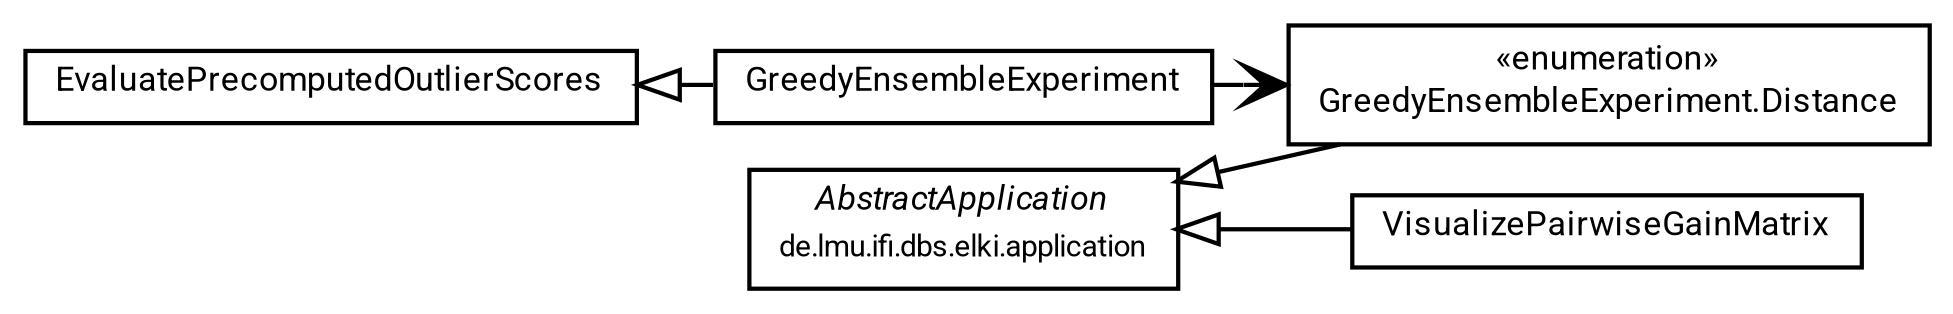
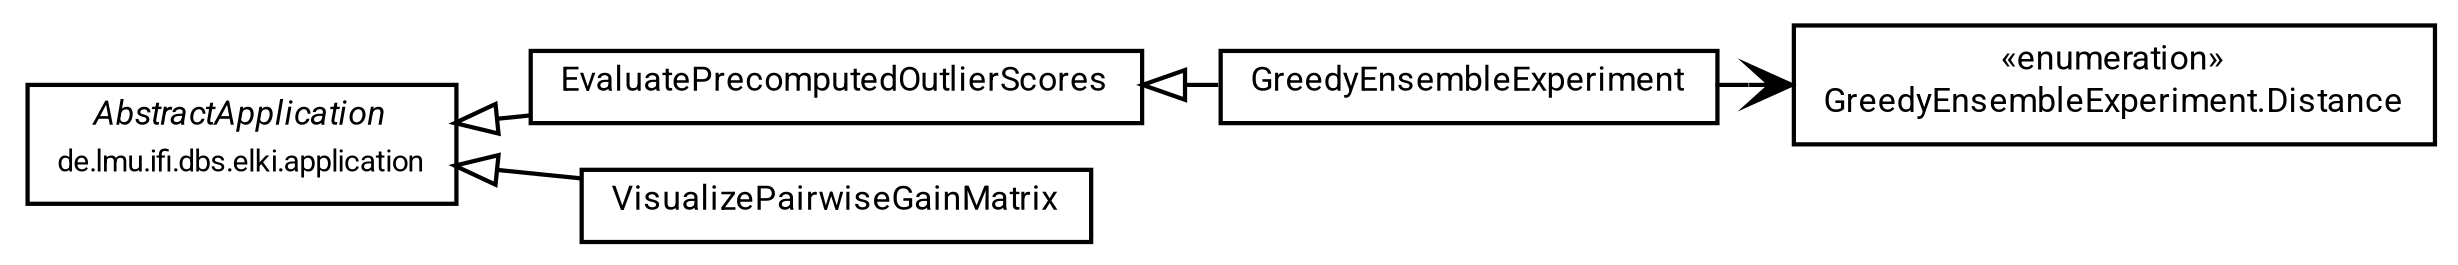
(1280, 158) -> (514, 117)
